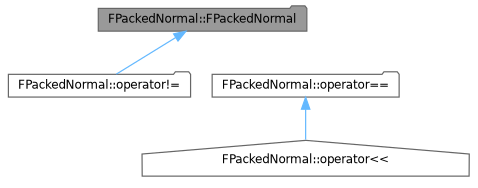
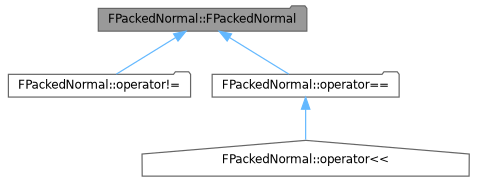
none -> (259, 56)
